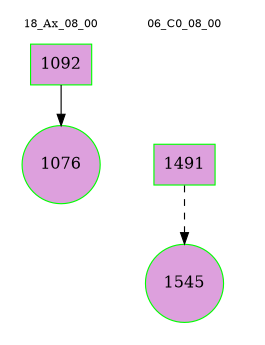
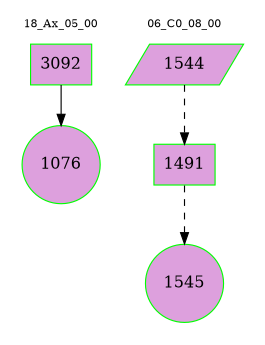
(61, 24) -> (61, 24)
(61, 65) -> (61, 65)
none -> (185, 65)
